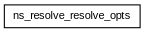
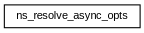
(72, 16) -> (72, 16)
